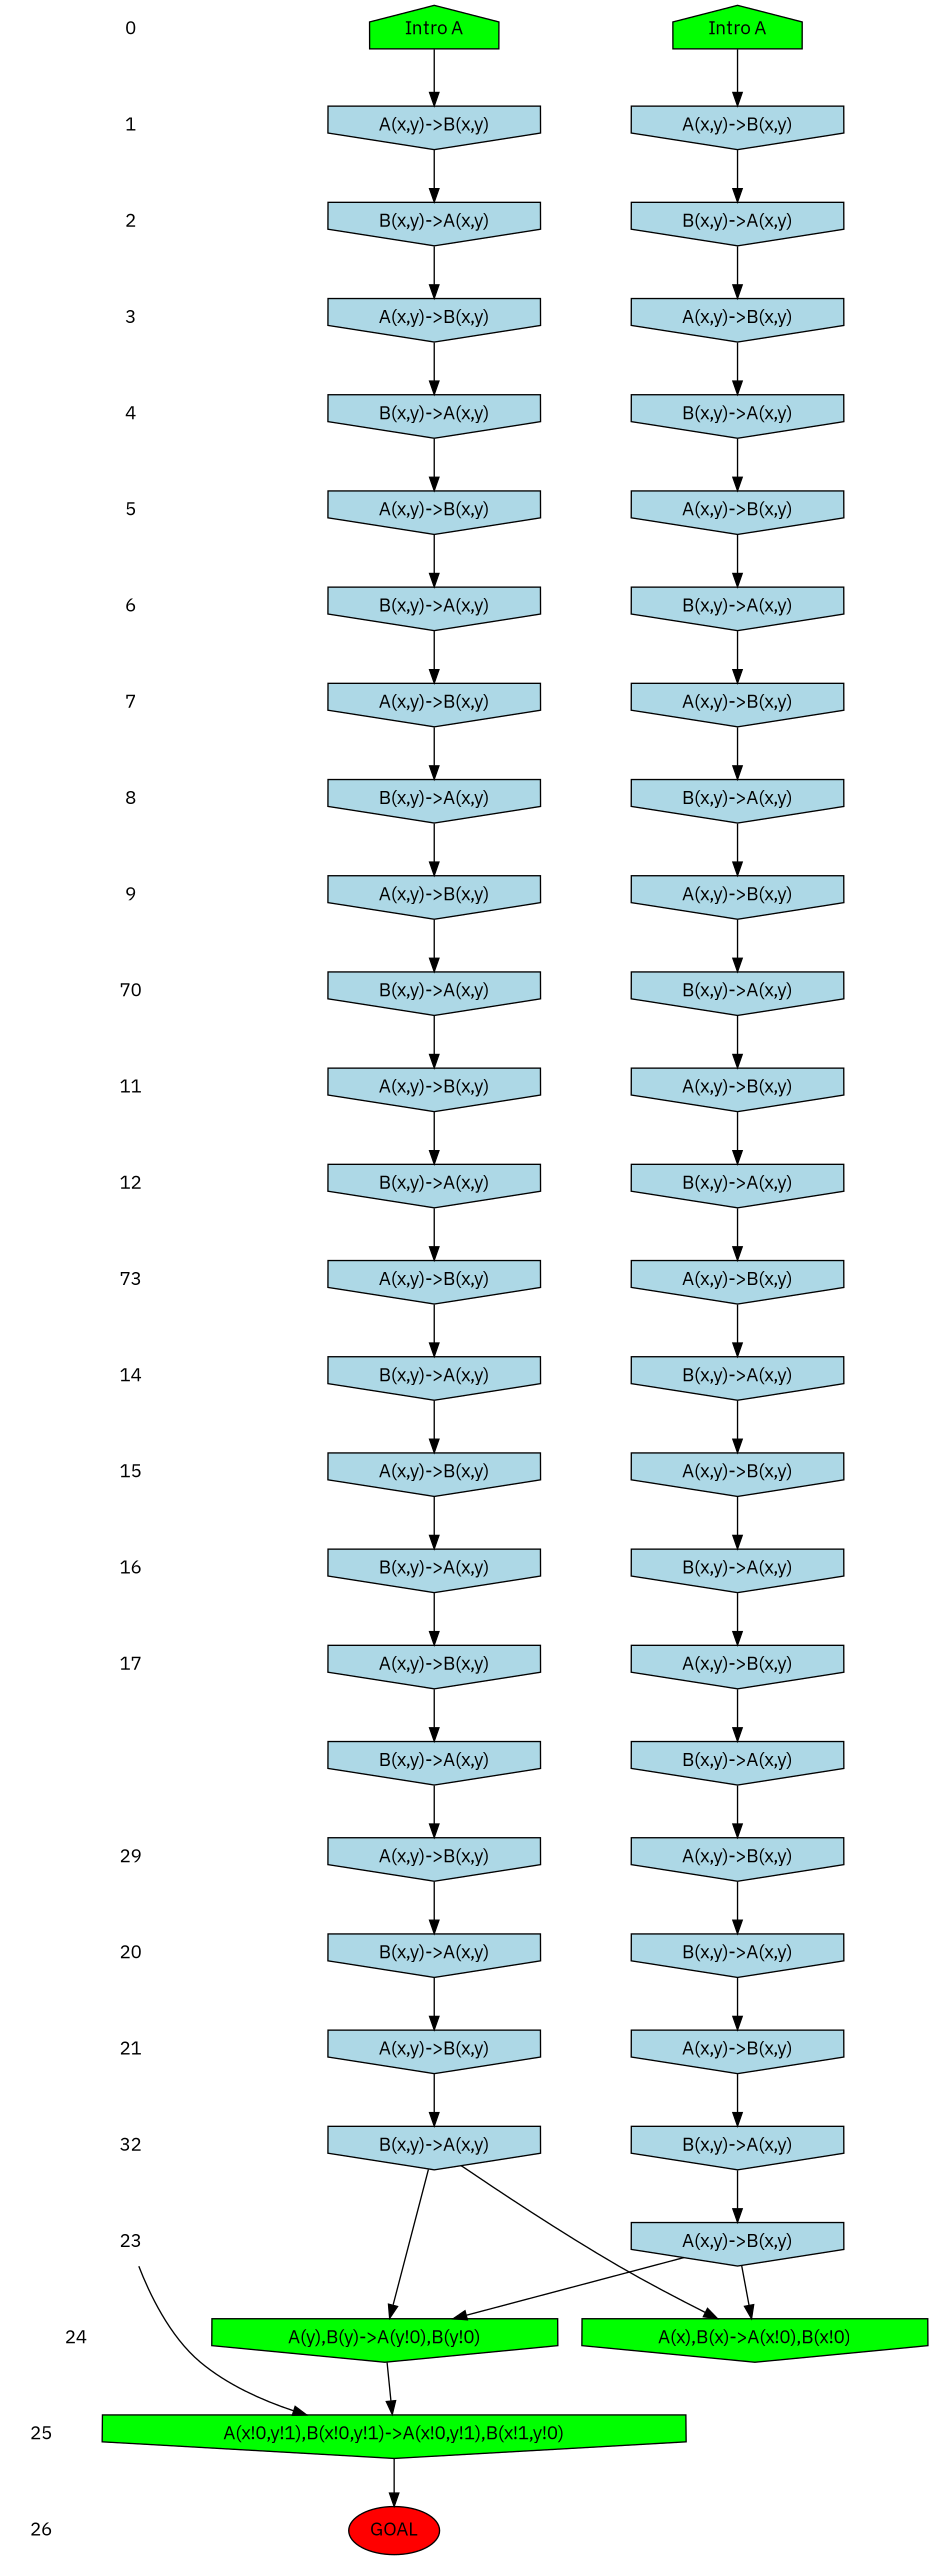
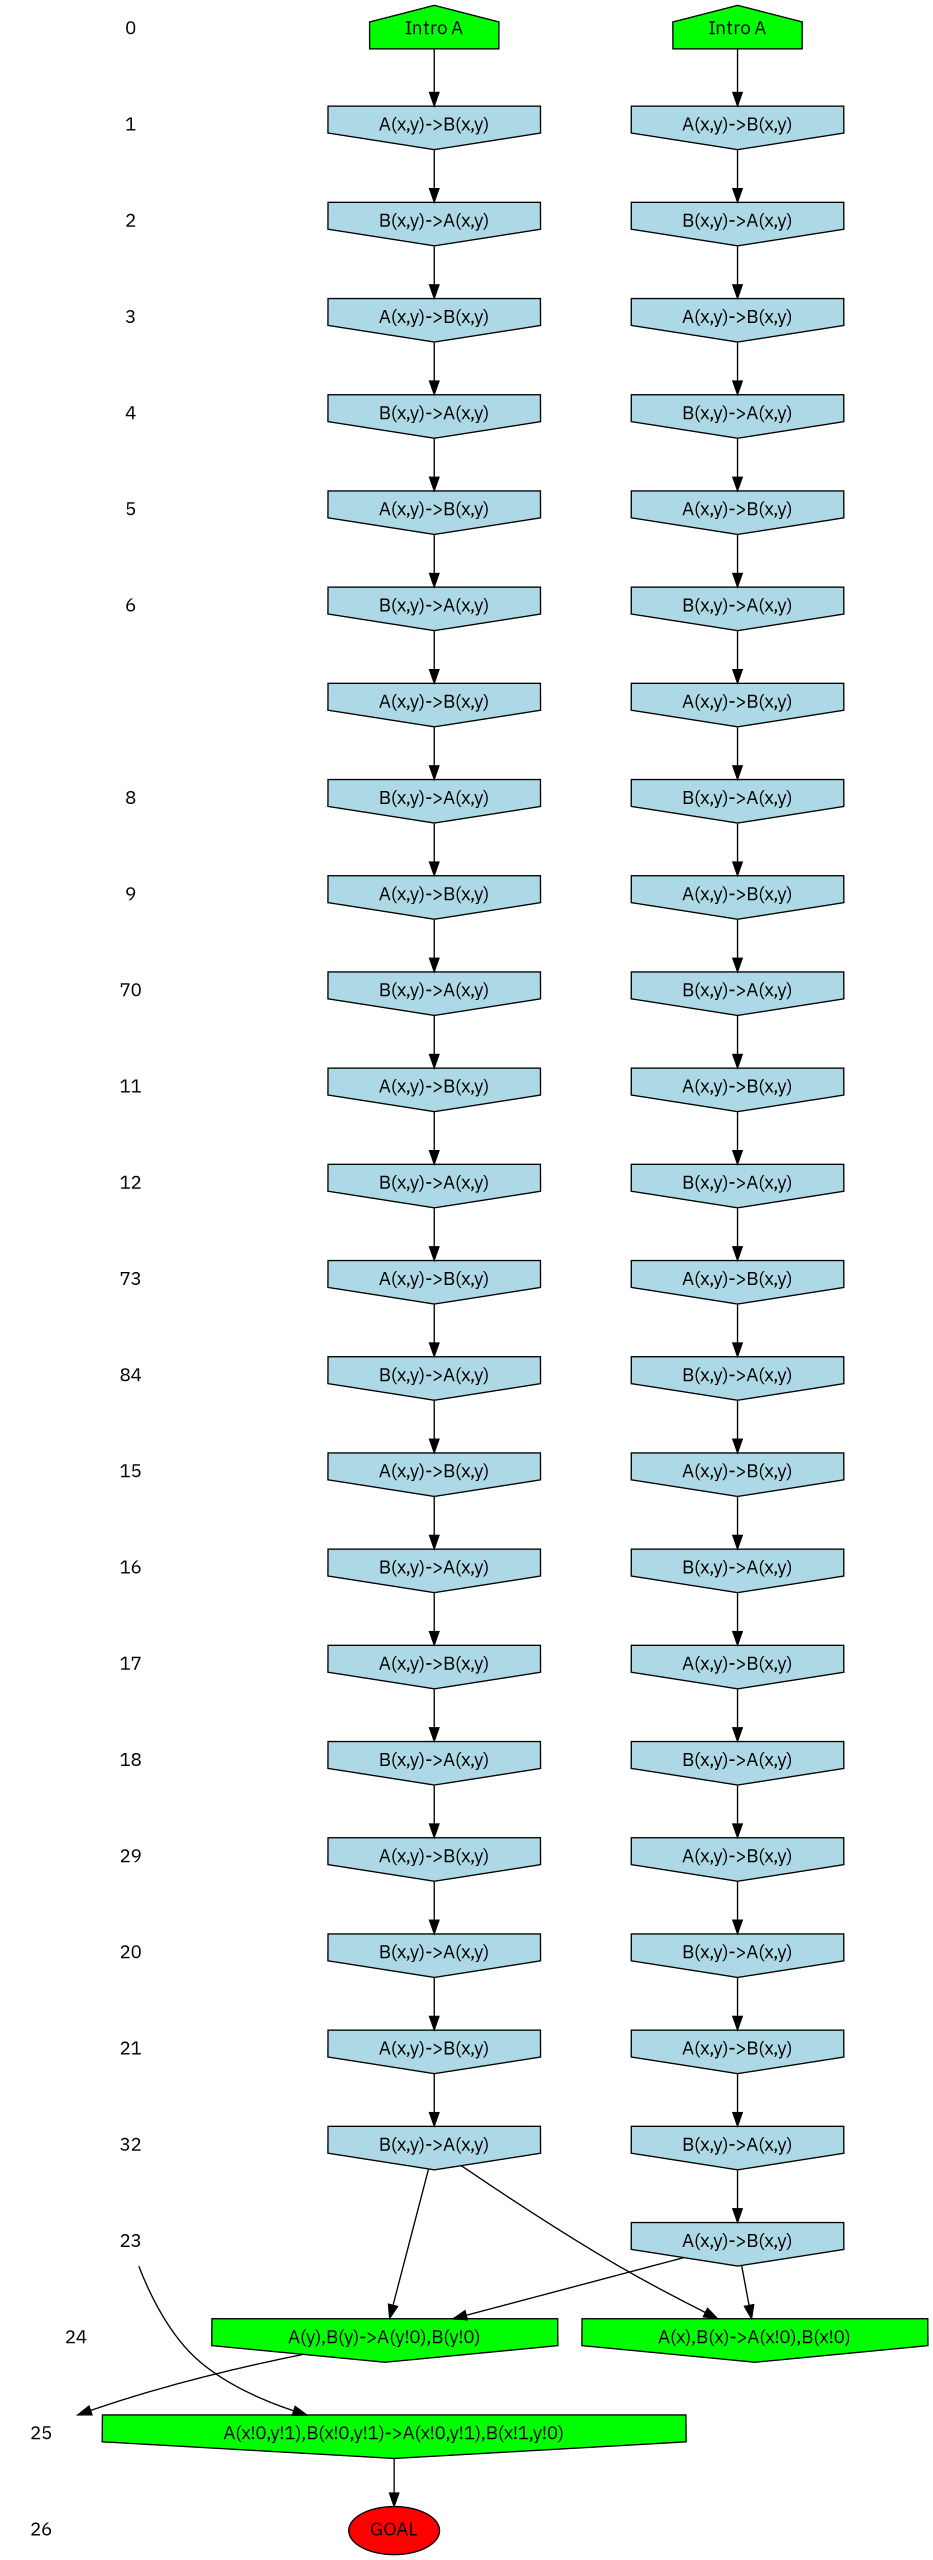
(131, 703) -> none
(131, 1376) -> (131, 1376)
none -> (131, 1761)
(389, 2382) -> (196, 2379)
